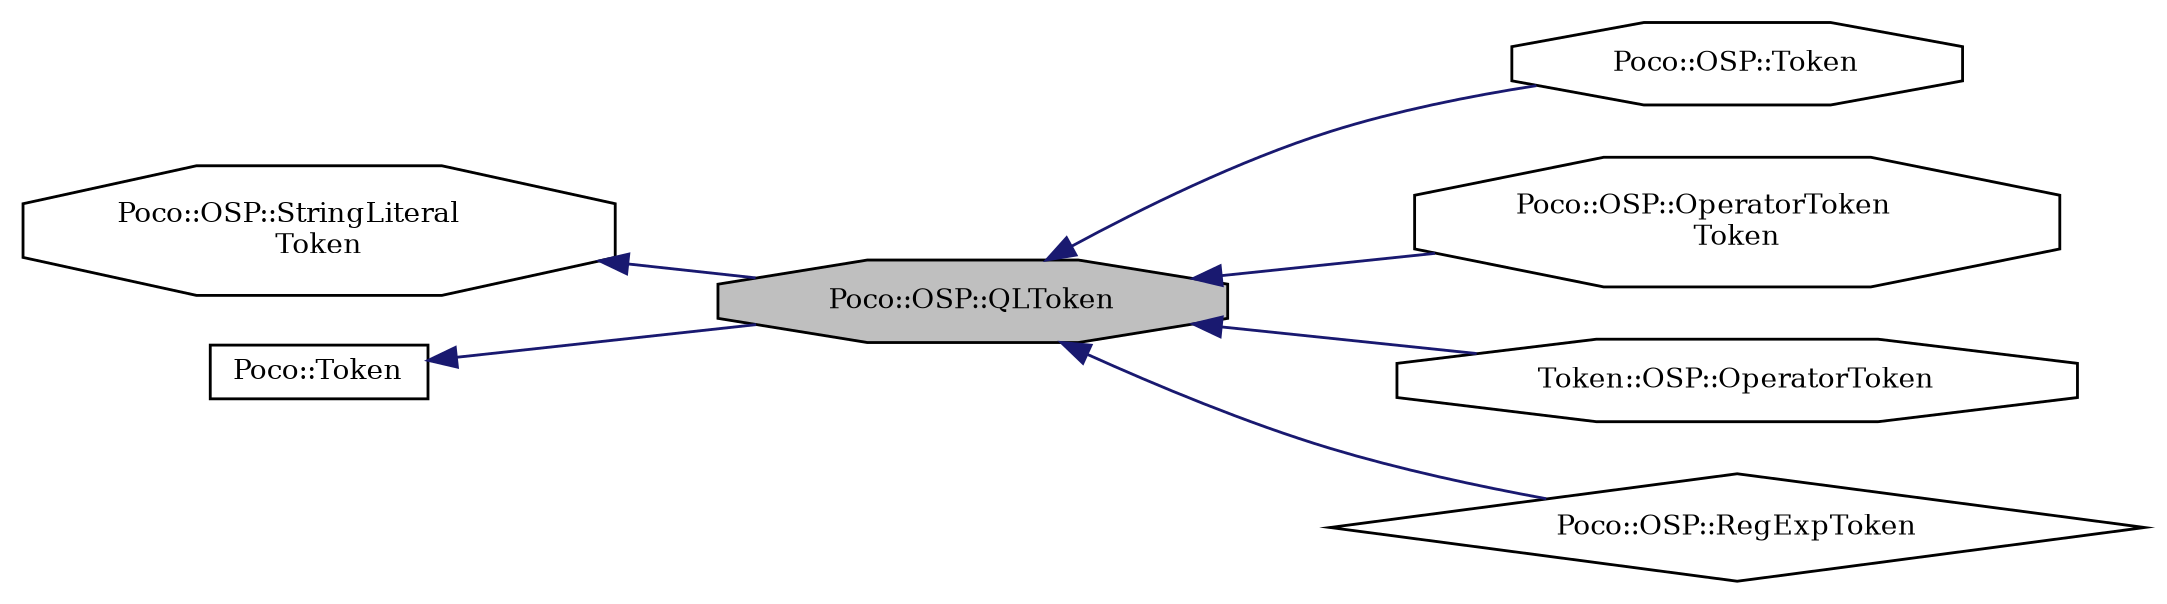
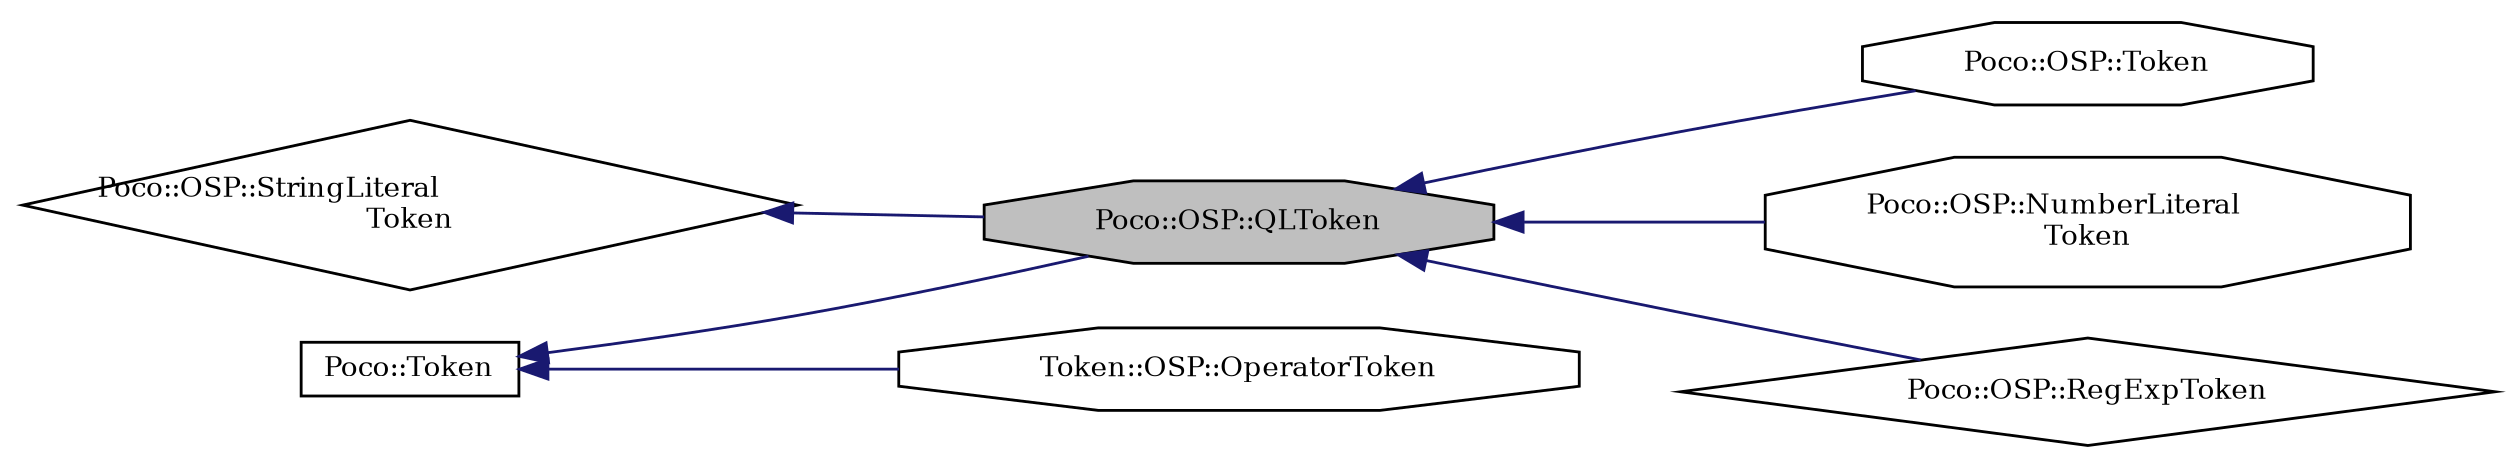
(1737, 222) -> (2088, 222)
(319, 231) -> (410, 205)
(1349, 340) -> (724, 369)
